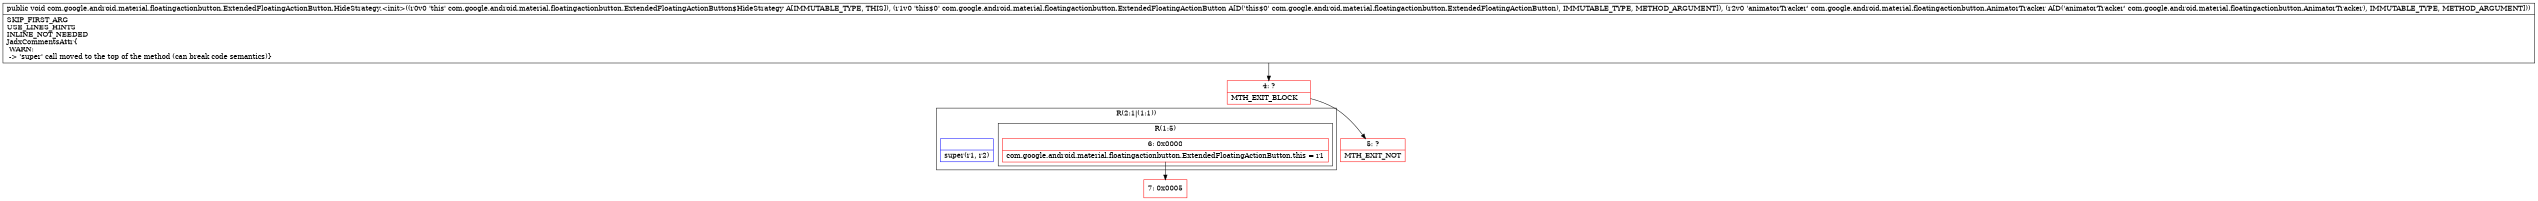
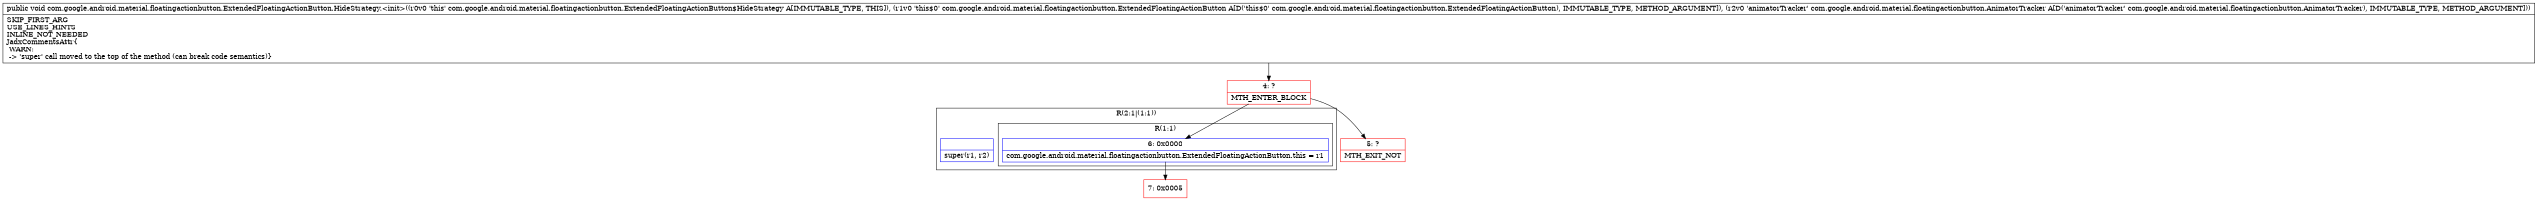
(1264, 98) -> (1269, 98)
none -> (1219, 120)
(1165, 129) -> (1165, 129)
(1165, 150) -> (1165, 150)
